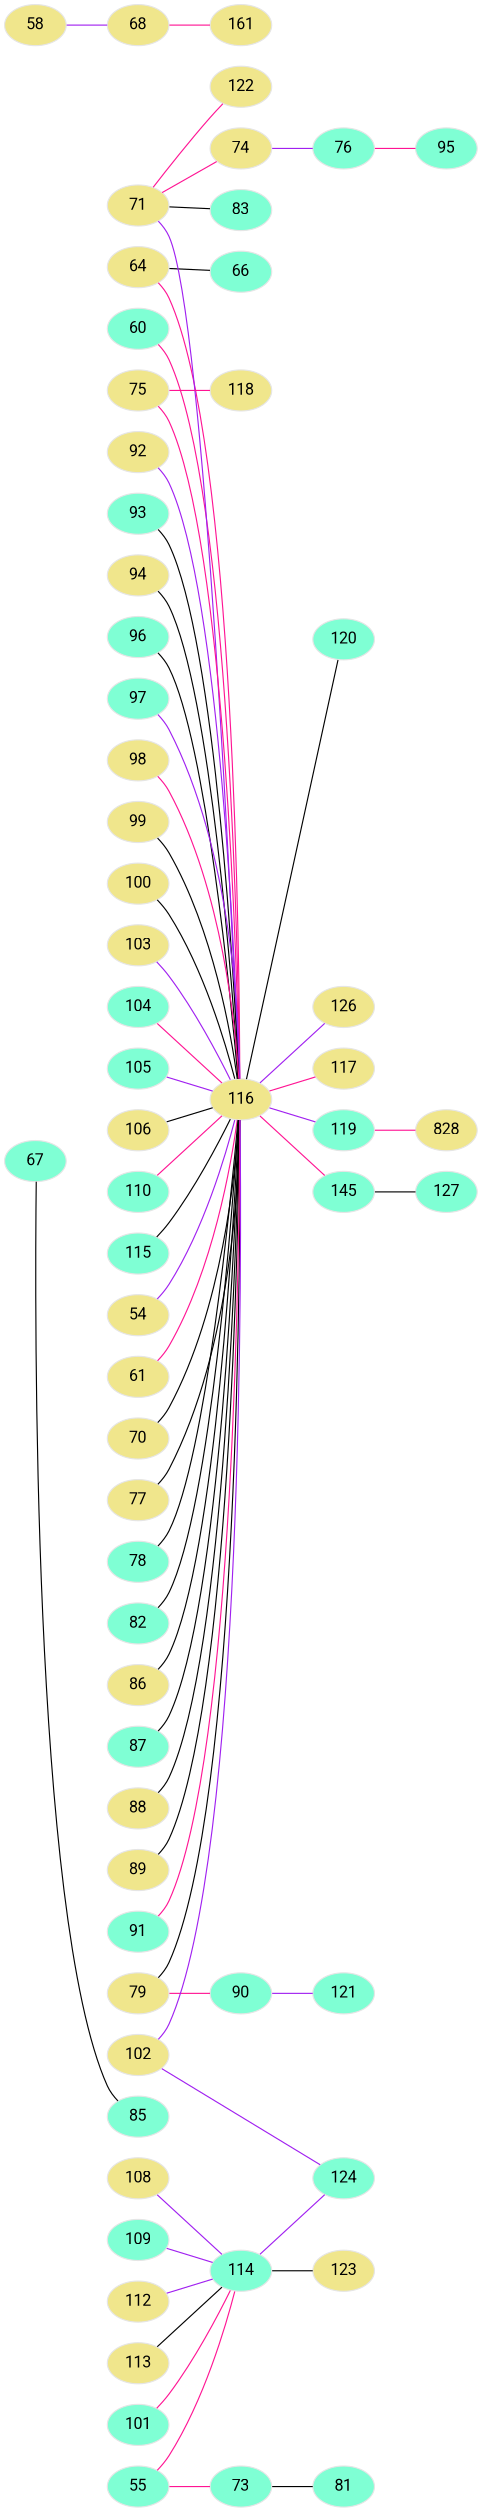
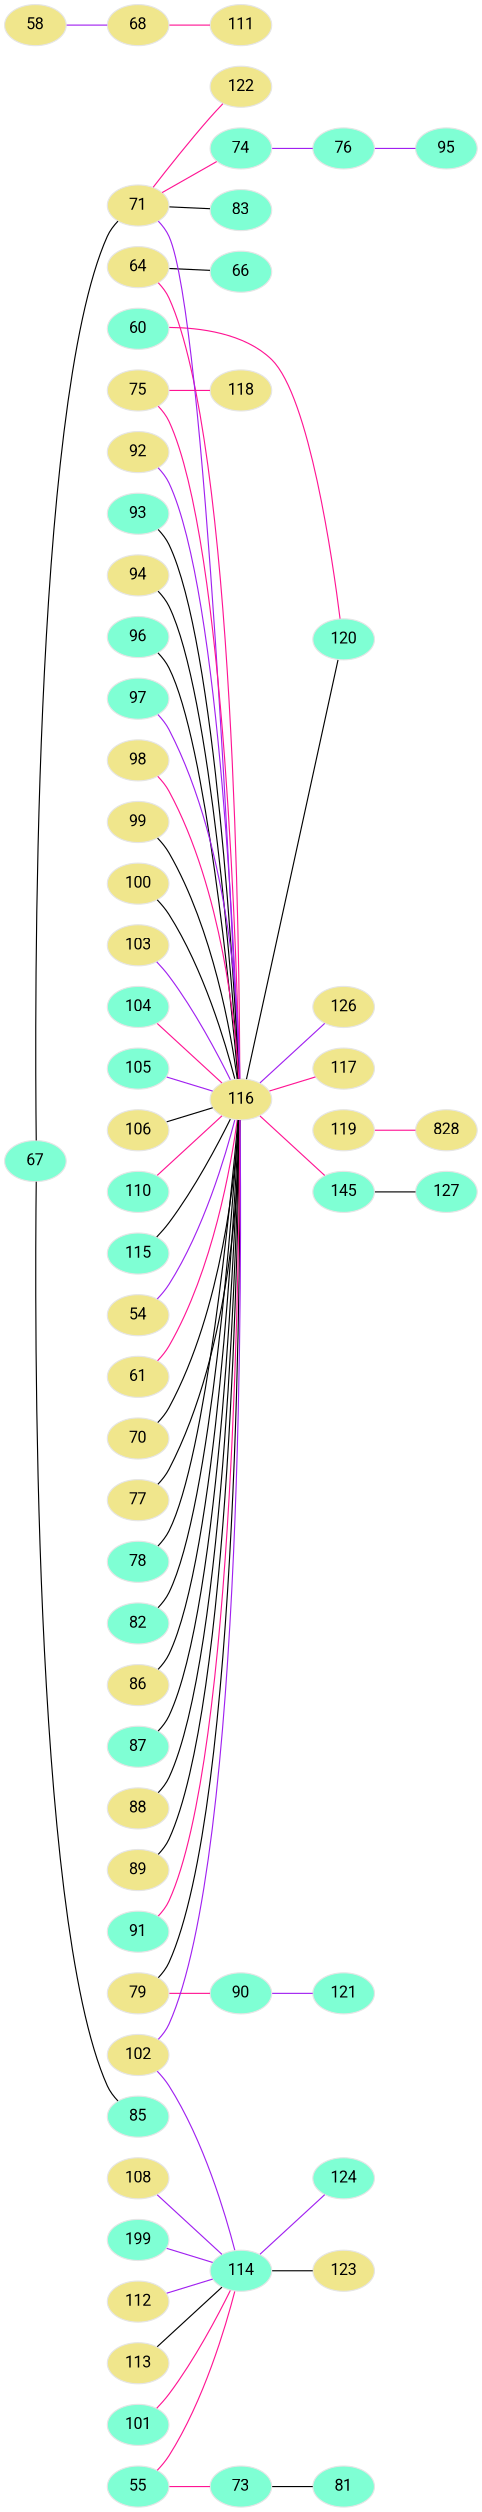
(241, 25) -> (241, 25)
(241, 148) -> (241, 148)
(395, 148) -> (395, 148)
none -> (45, 676)
(225, 707) -> (305, 432)
(292, 1115) -> none
(344, 1130) -> (344, 1130)
(241, 2117) -> (204, 2157)
(138, 2240) -> (138, 2240)
